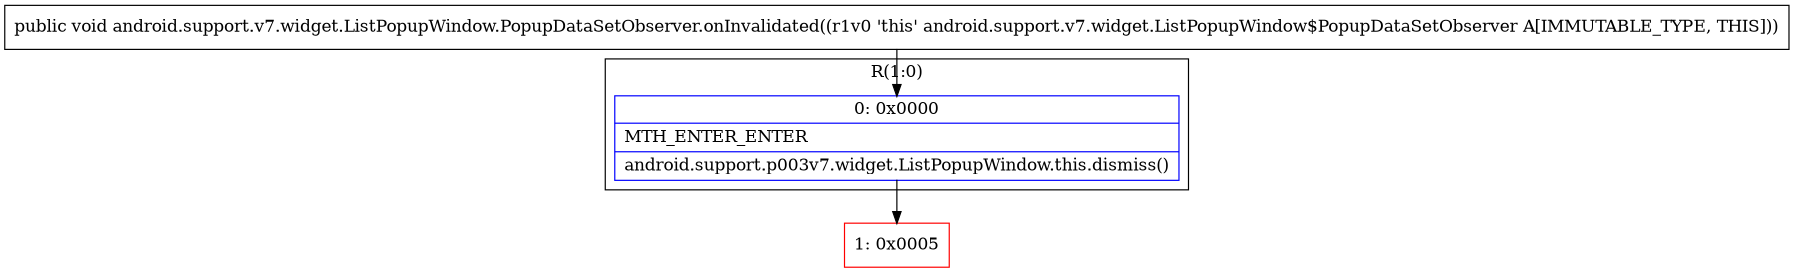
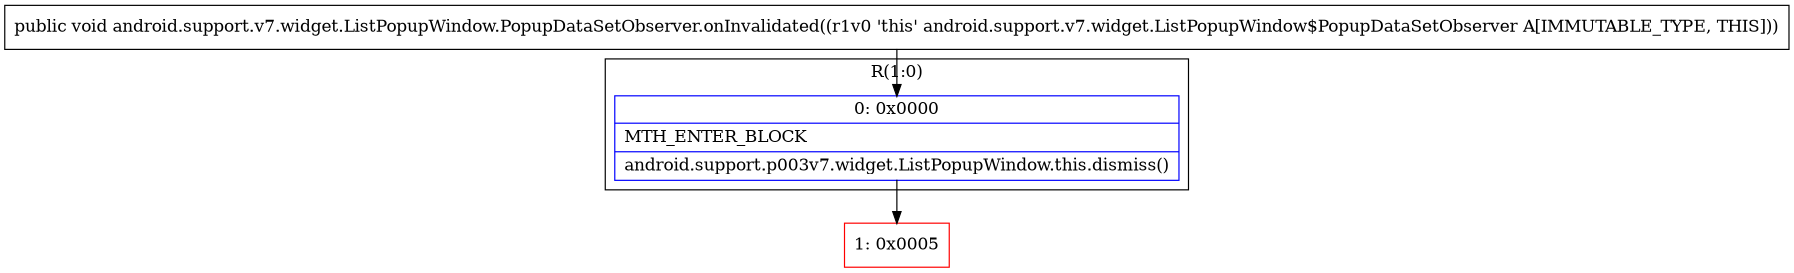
(716, 137) -> (716, 137)
